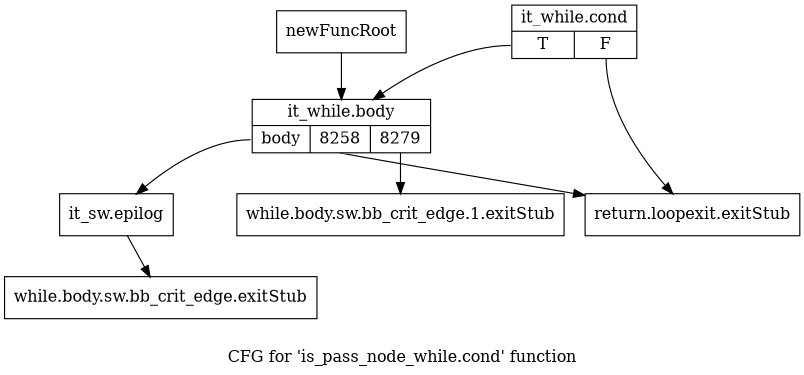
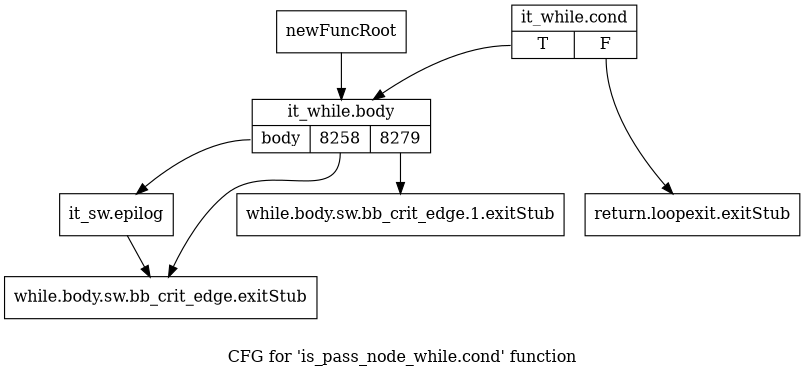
(457, 173) -> (245, 184)
